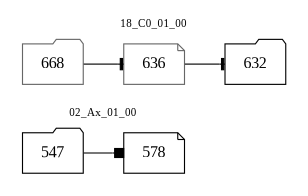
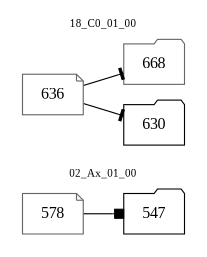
(101, 64) -> (101, 80)
(255, 64) -> (154, 125)
(98, 153) -> (98, 214)
(154, 153) -> (53, 214)
